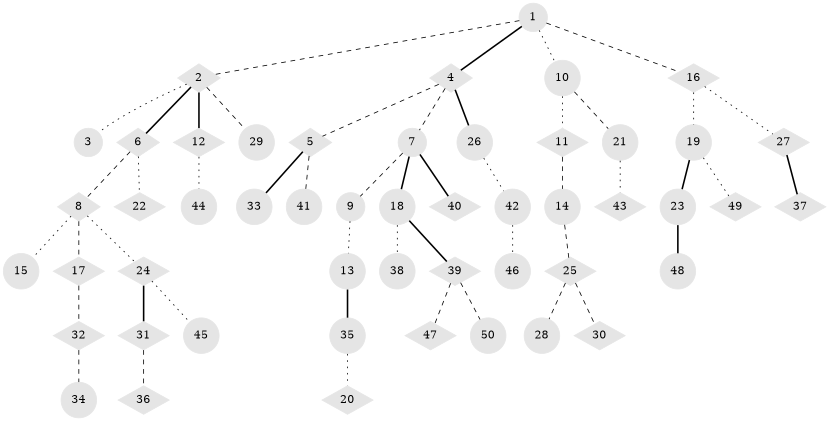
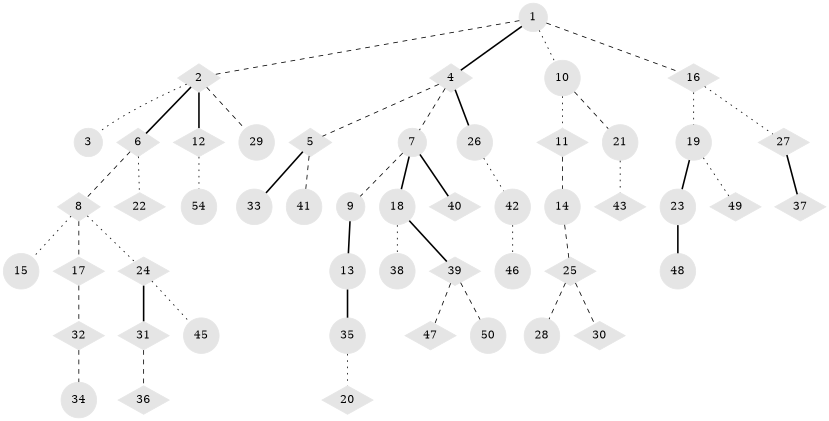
(199, 207) -> (199, 207)
(349, 237) -> (349, 237)
